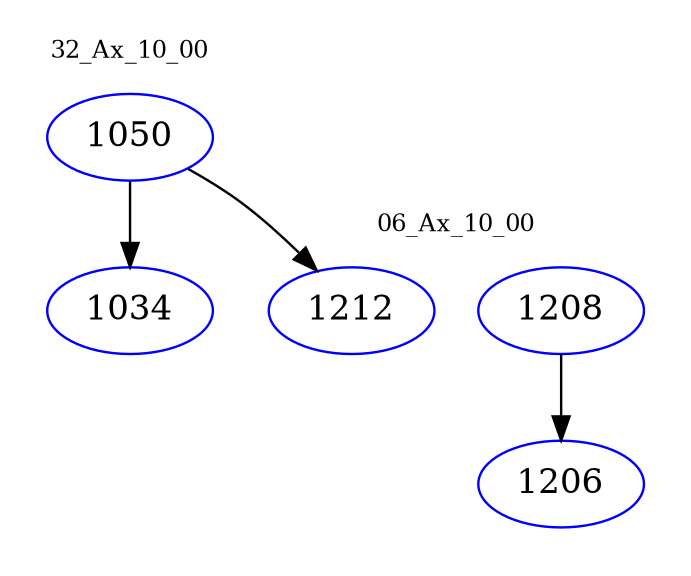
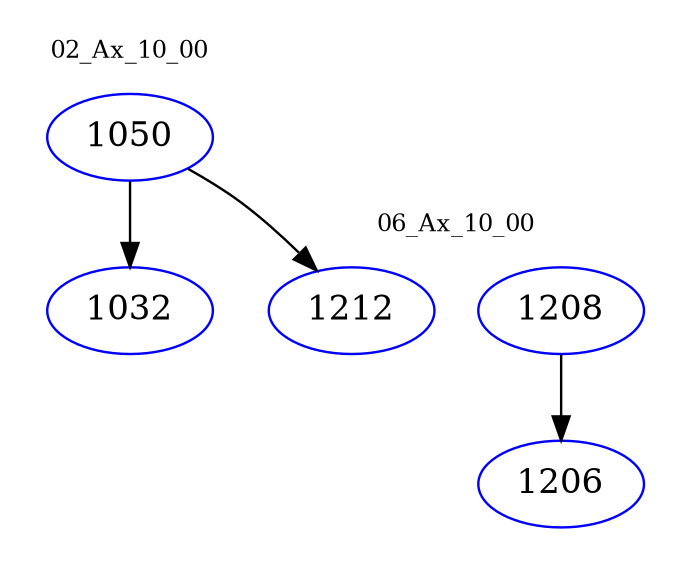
(130, 52) -> (130, 52)
(130, 311) -> (130, 311)
